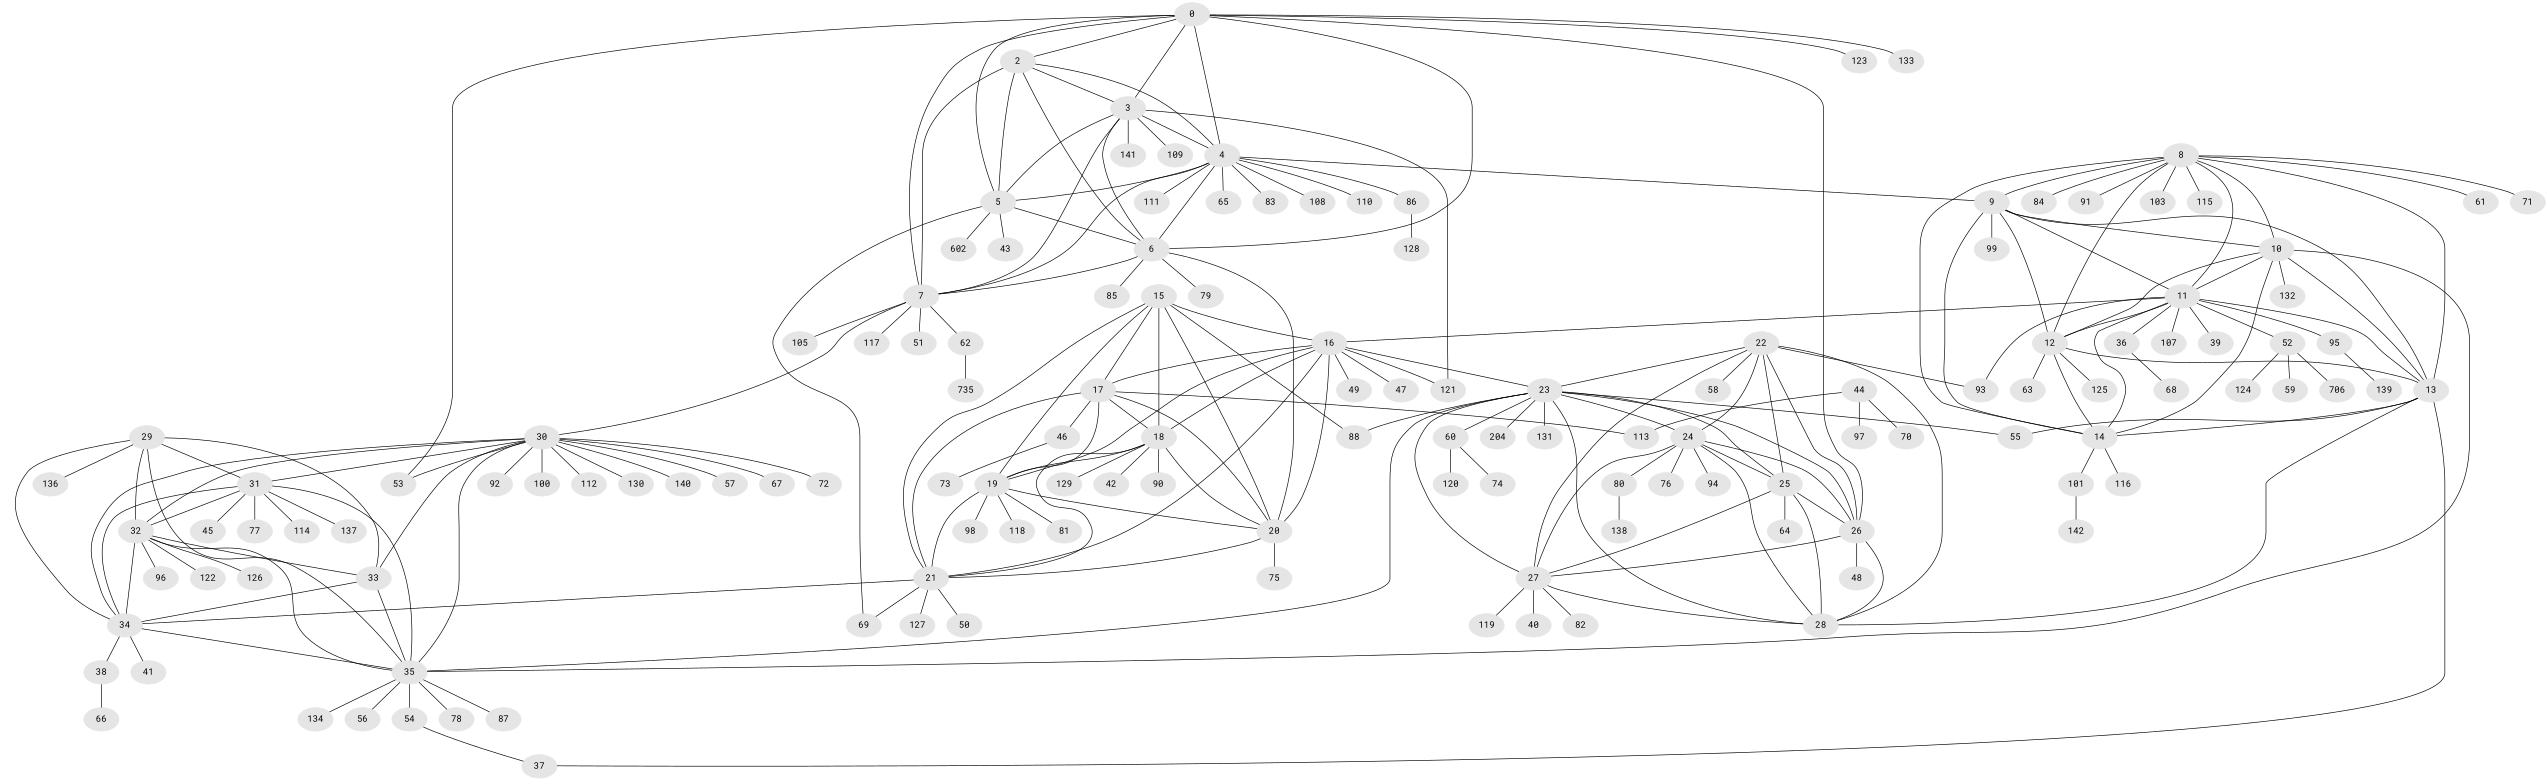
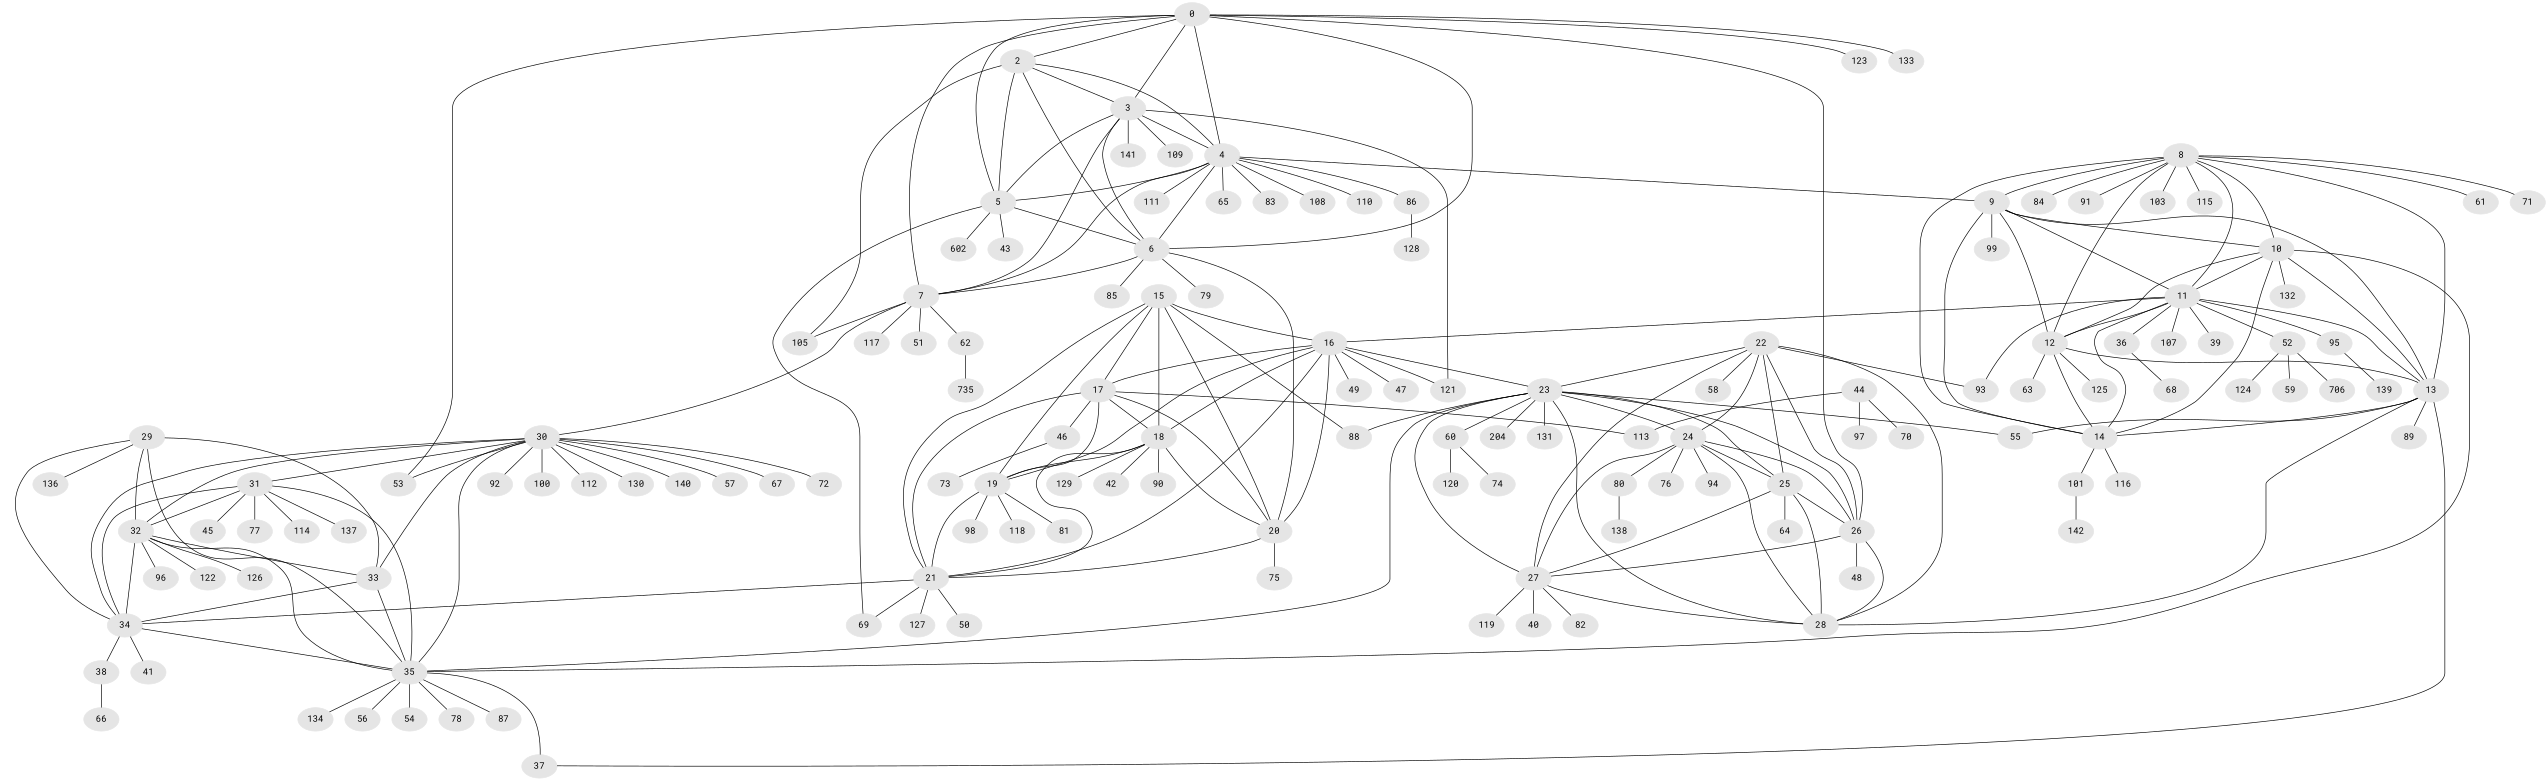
(923, 157) -> (864, 171)
none -> (2409, 437)
(201, 461) -> none
(1132, 512) -> none
(473, 746) -> (504, 690)
